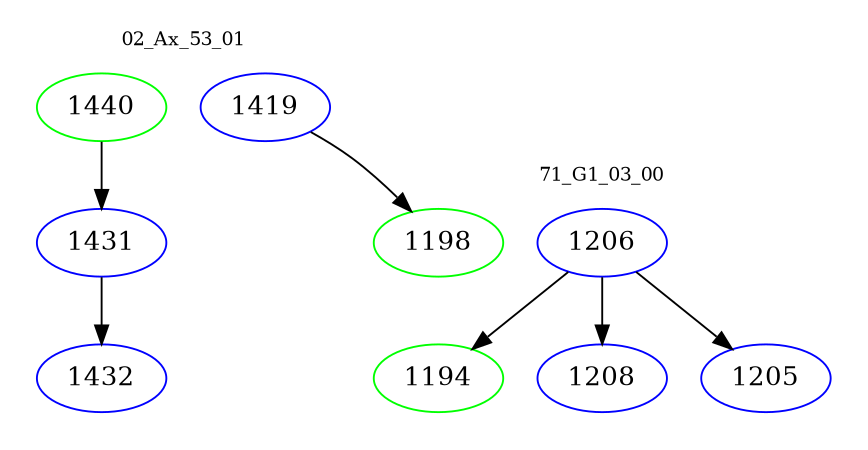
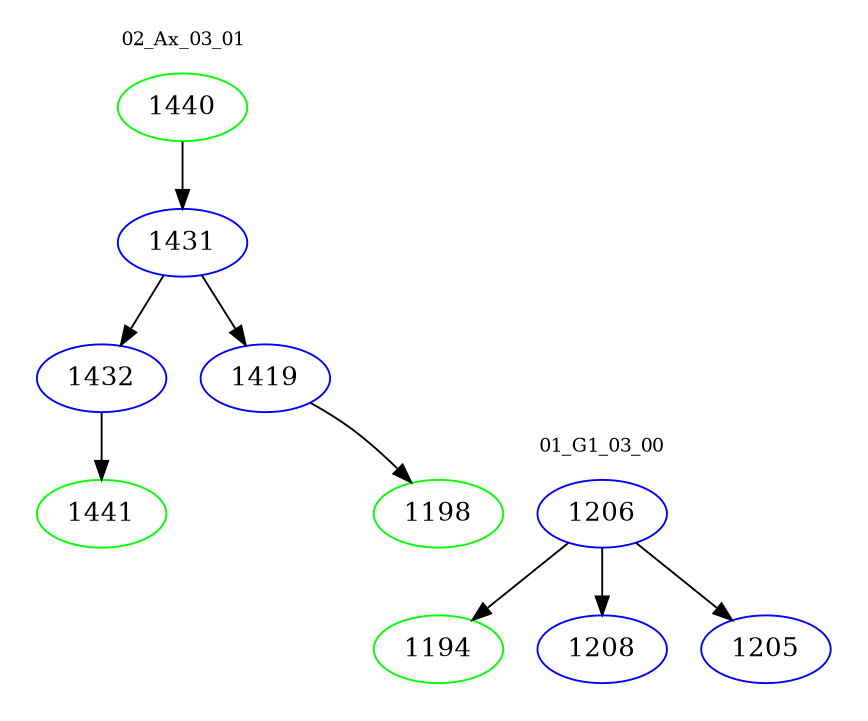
(183, 40) -> (183, 40)
(602, 176) -> (602, 447)
none -> (219, 302)
none -> (102, 514)
